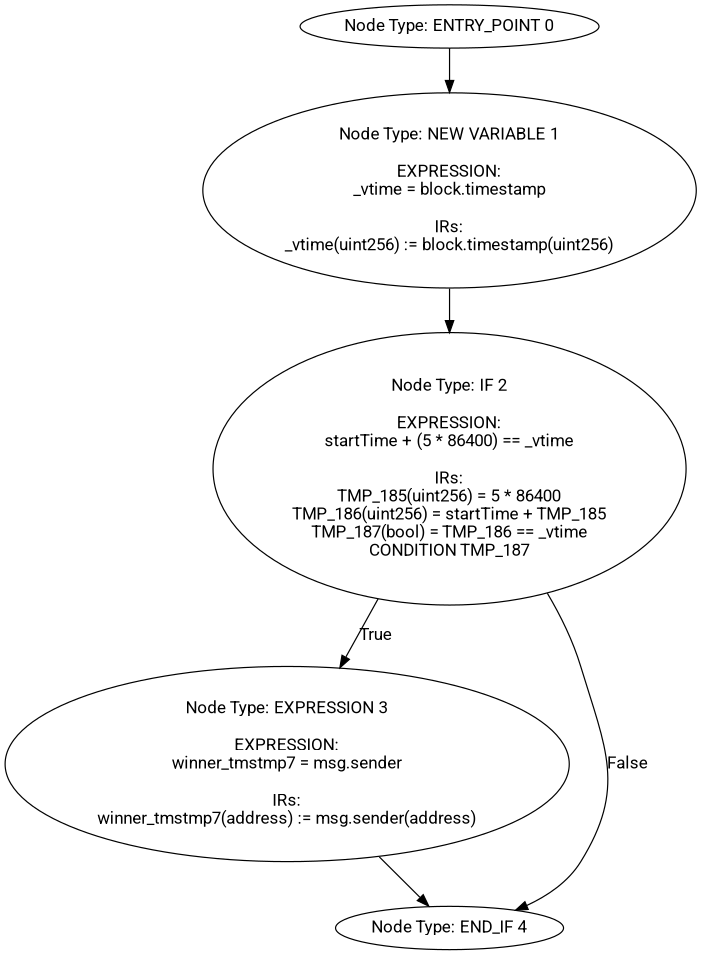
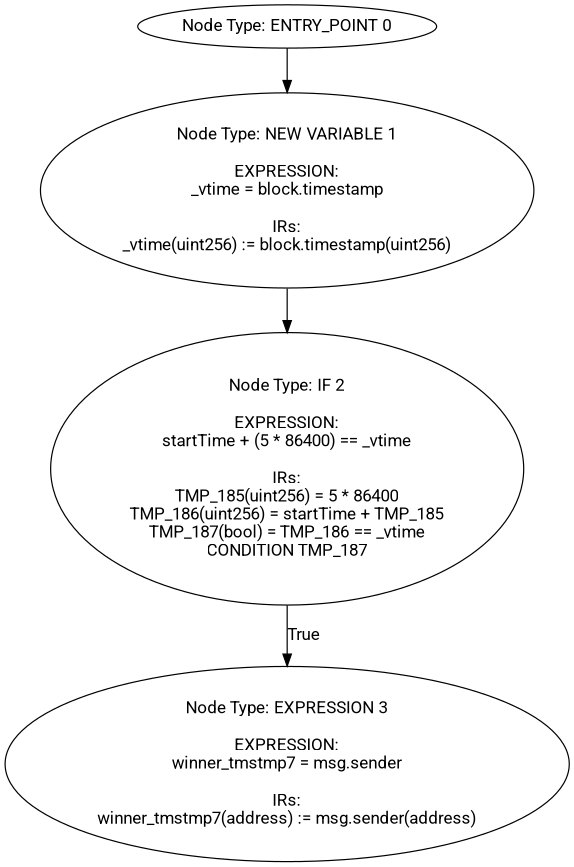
(450, 928) -> none
